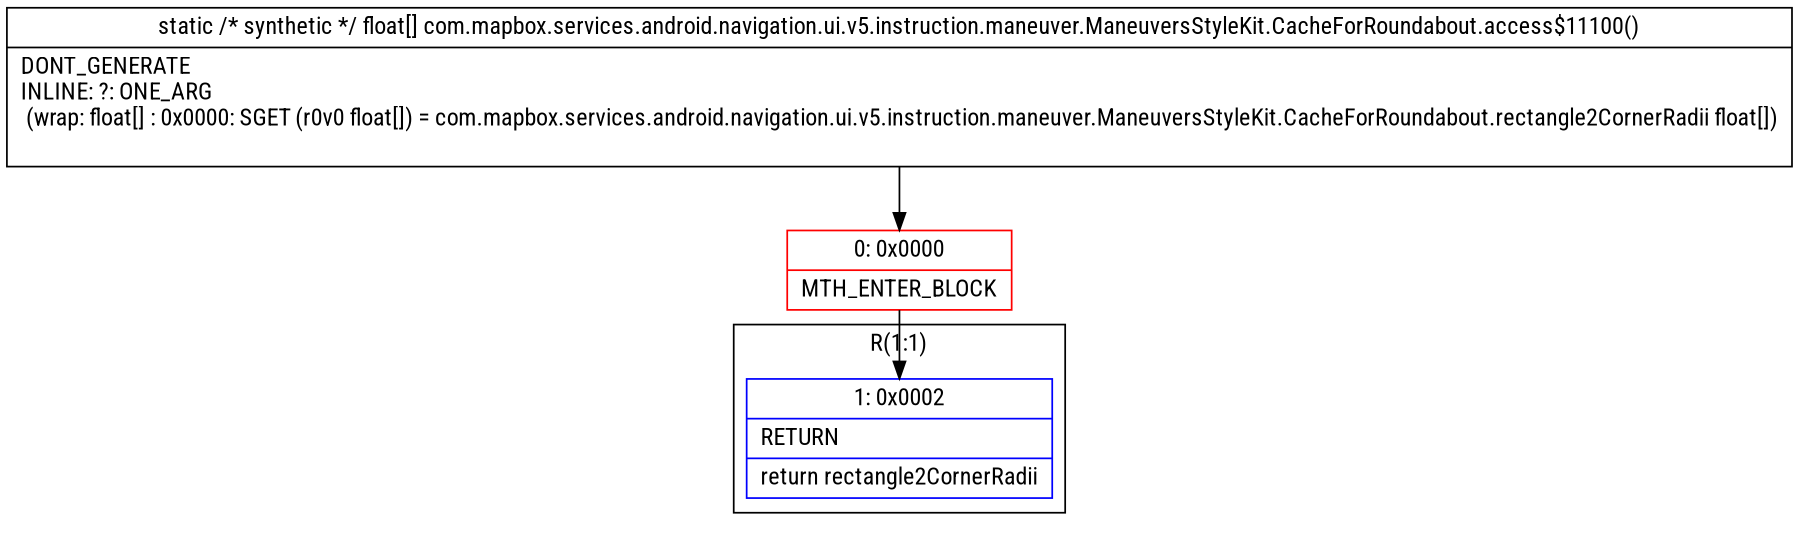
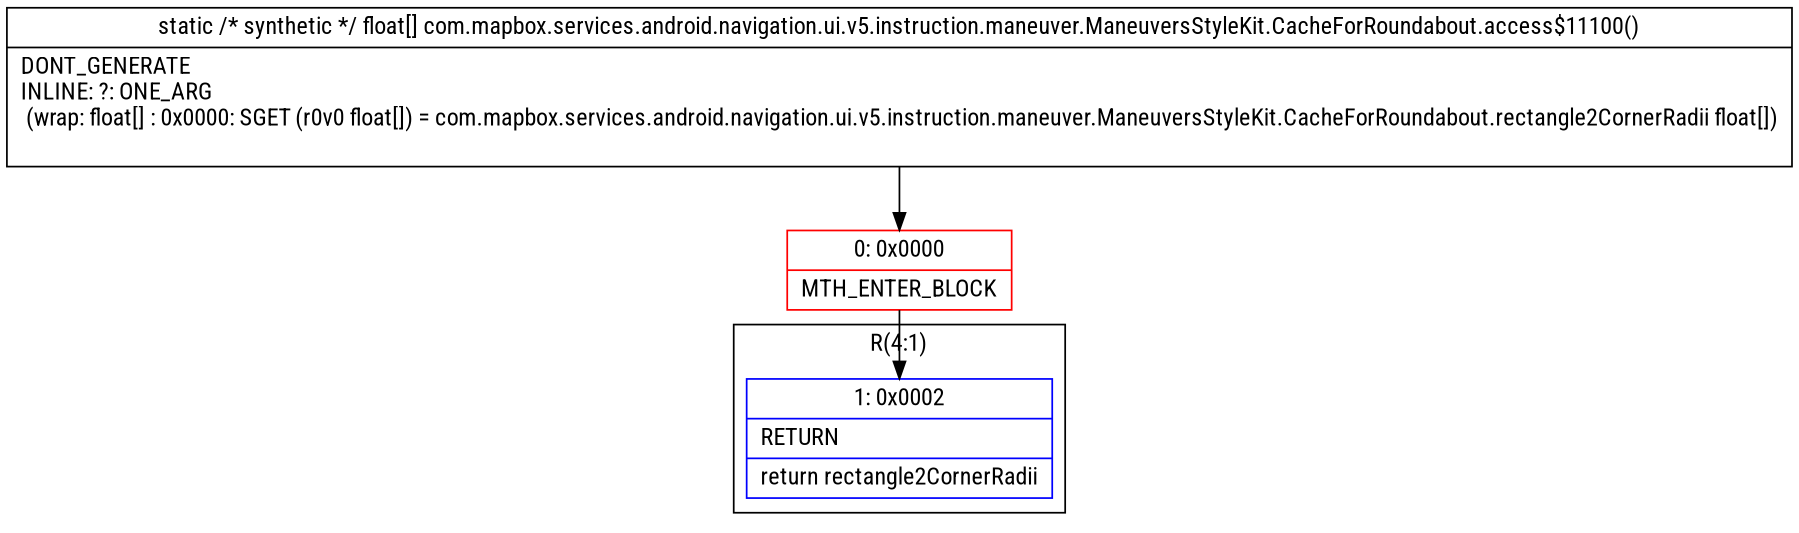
(899, 344) -> (899, 344)
